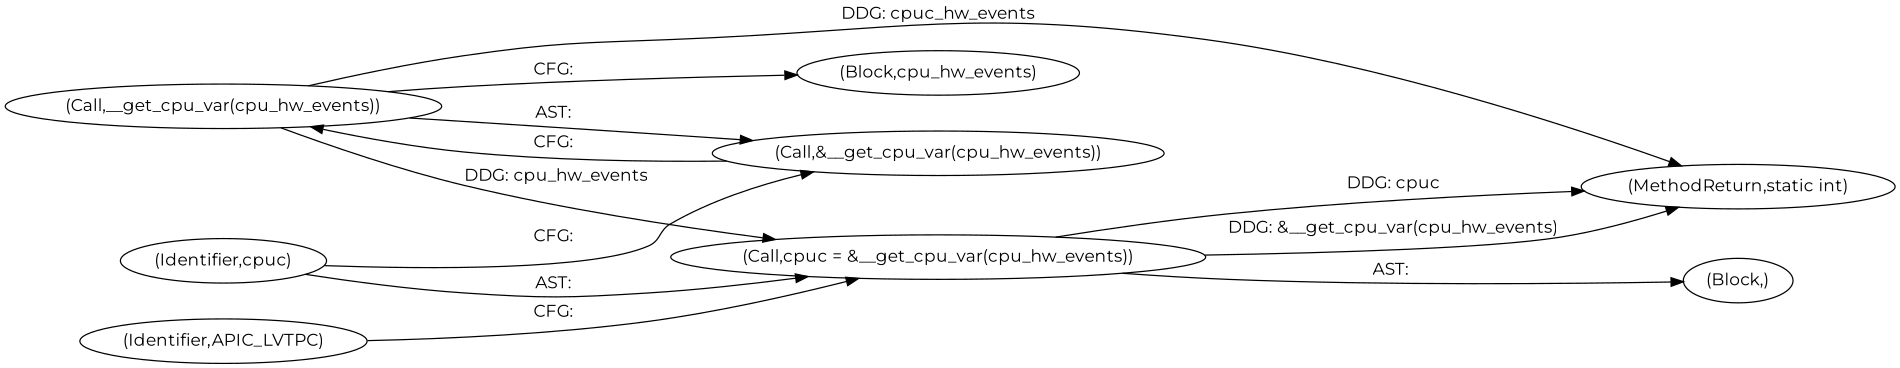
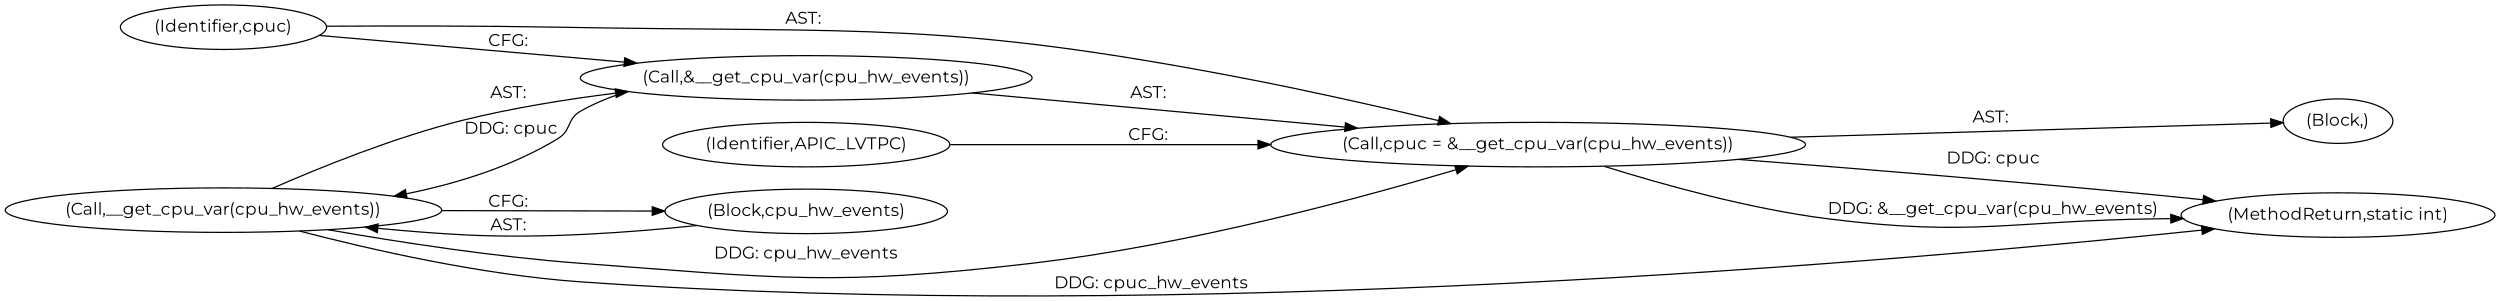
none -> (1159, 110)
(556, 143) -> (511, 129)
none -> (537, 236)
